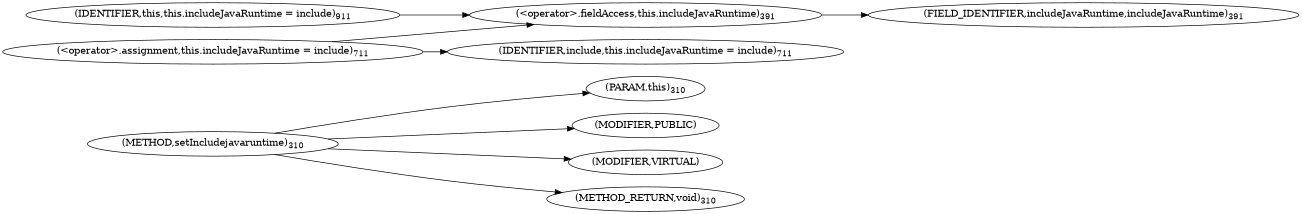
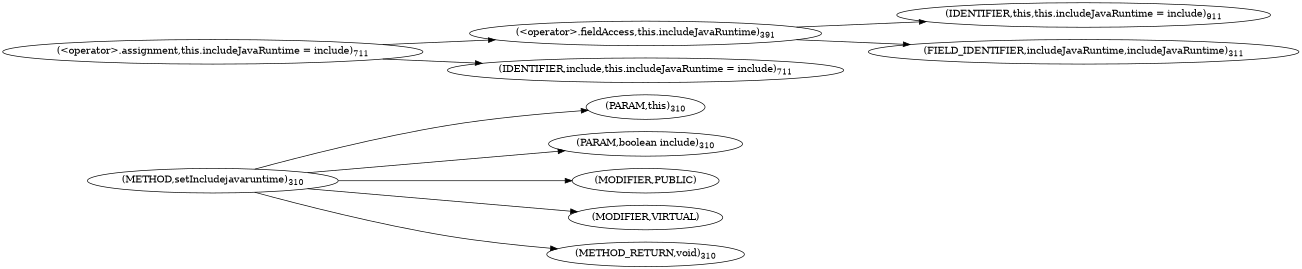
(1236, 14) -> (1236, 51)
(431, 15) -> (858, 24)
none -> (646, 144)
